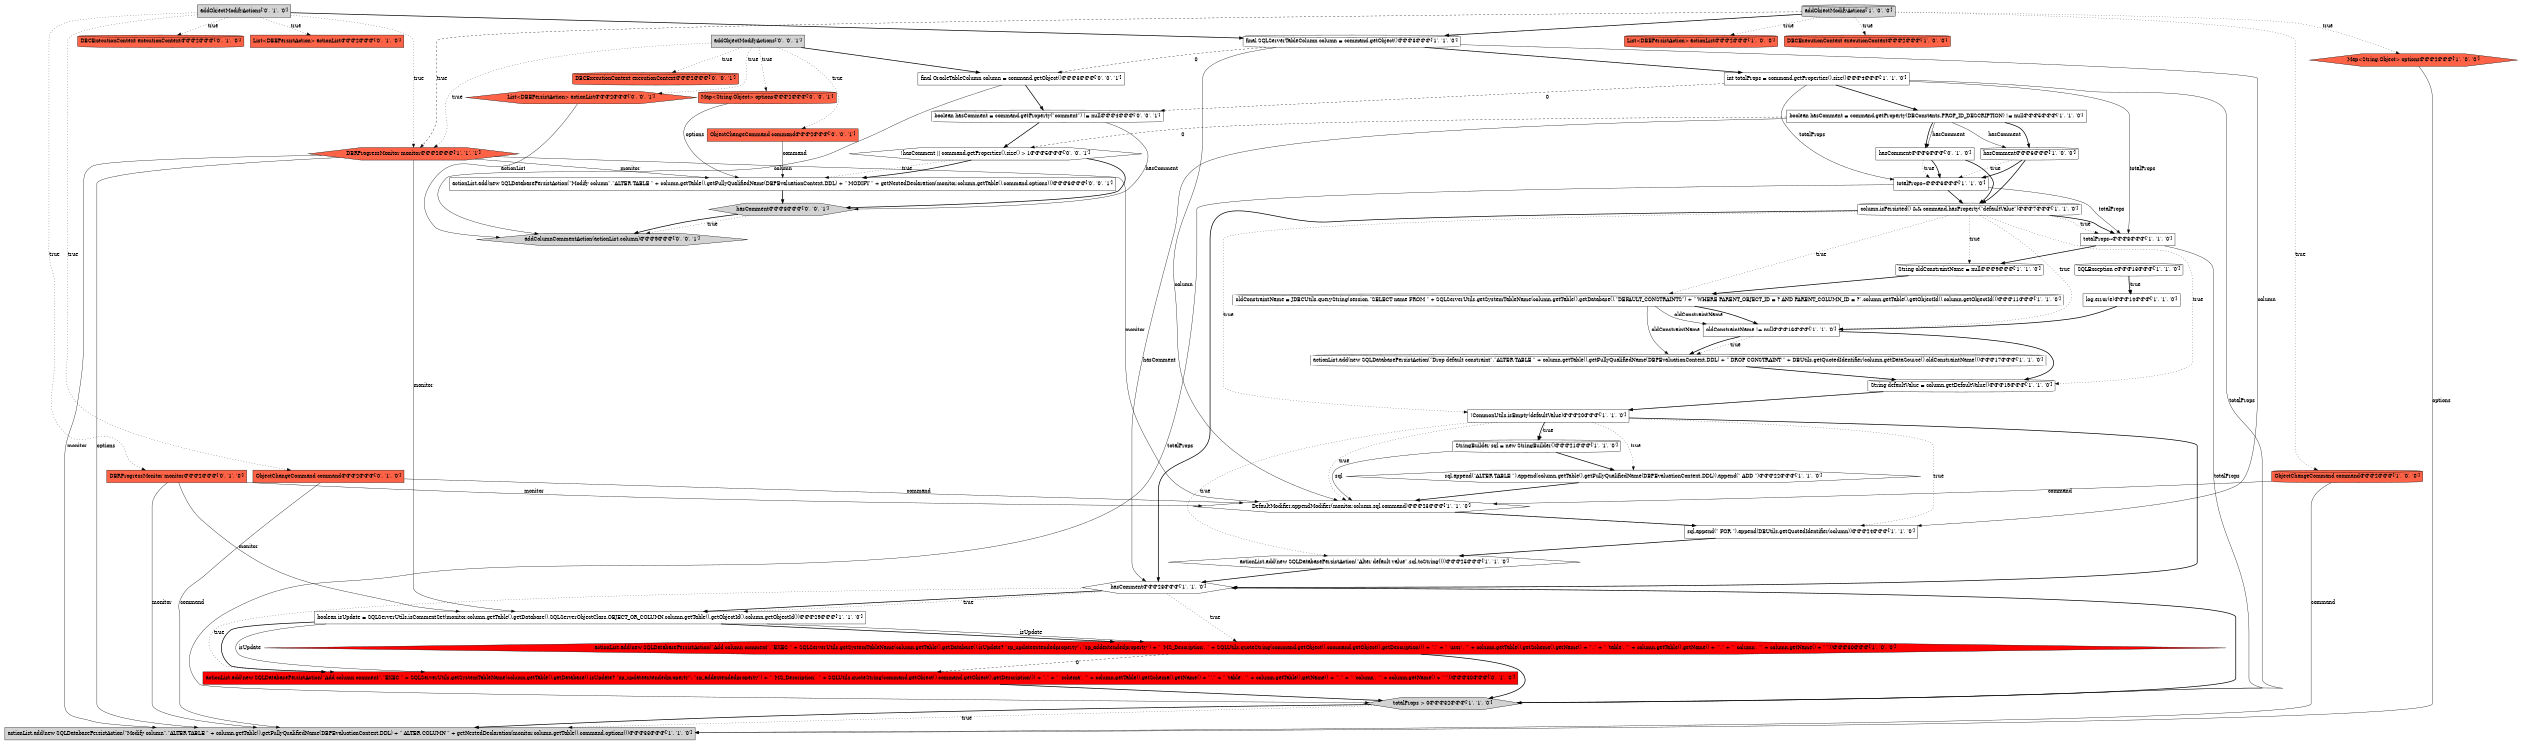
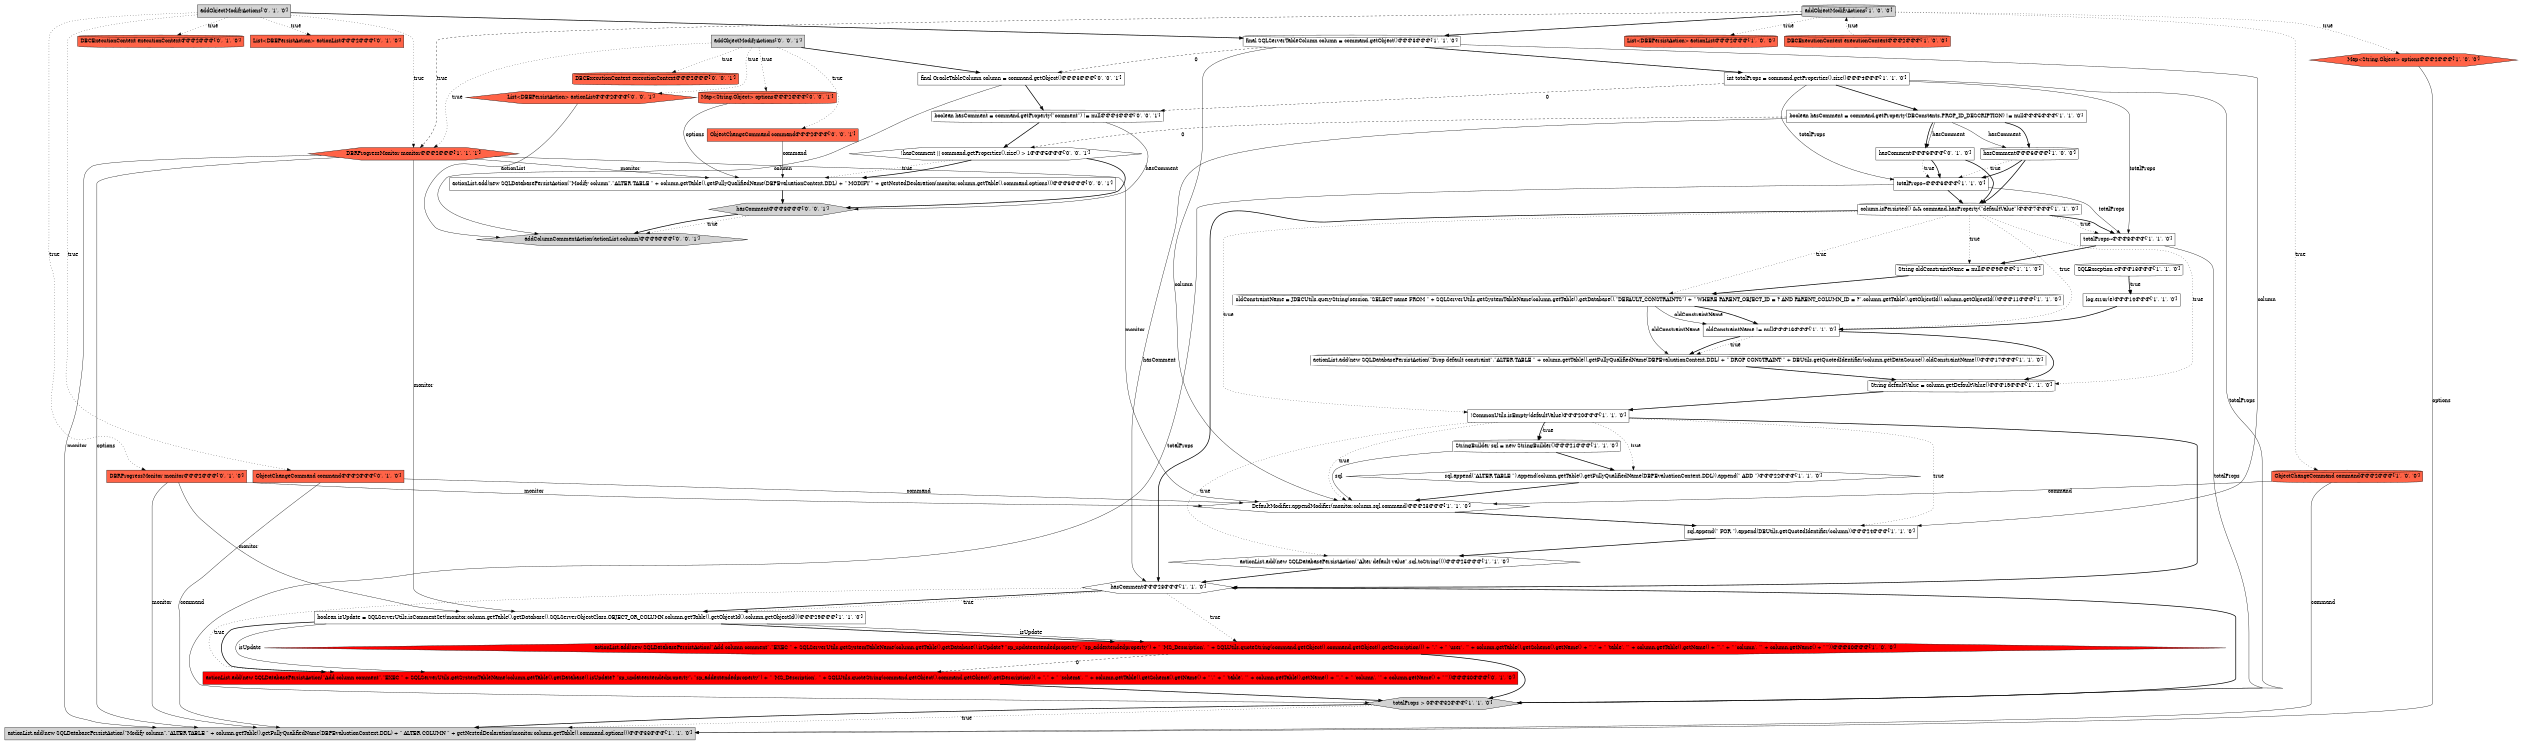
(1860, 24) -> (1848, 29)
